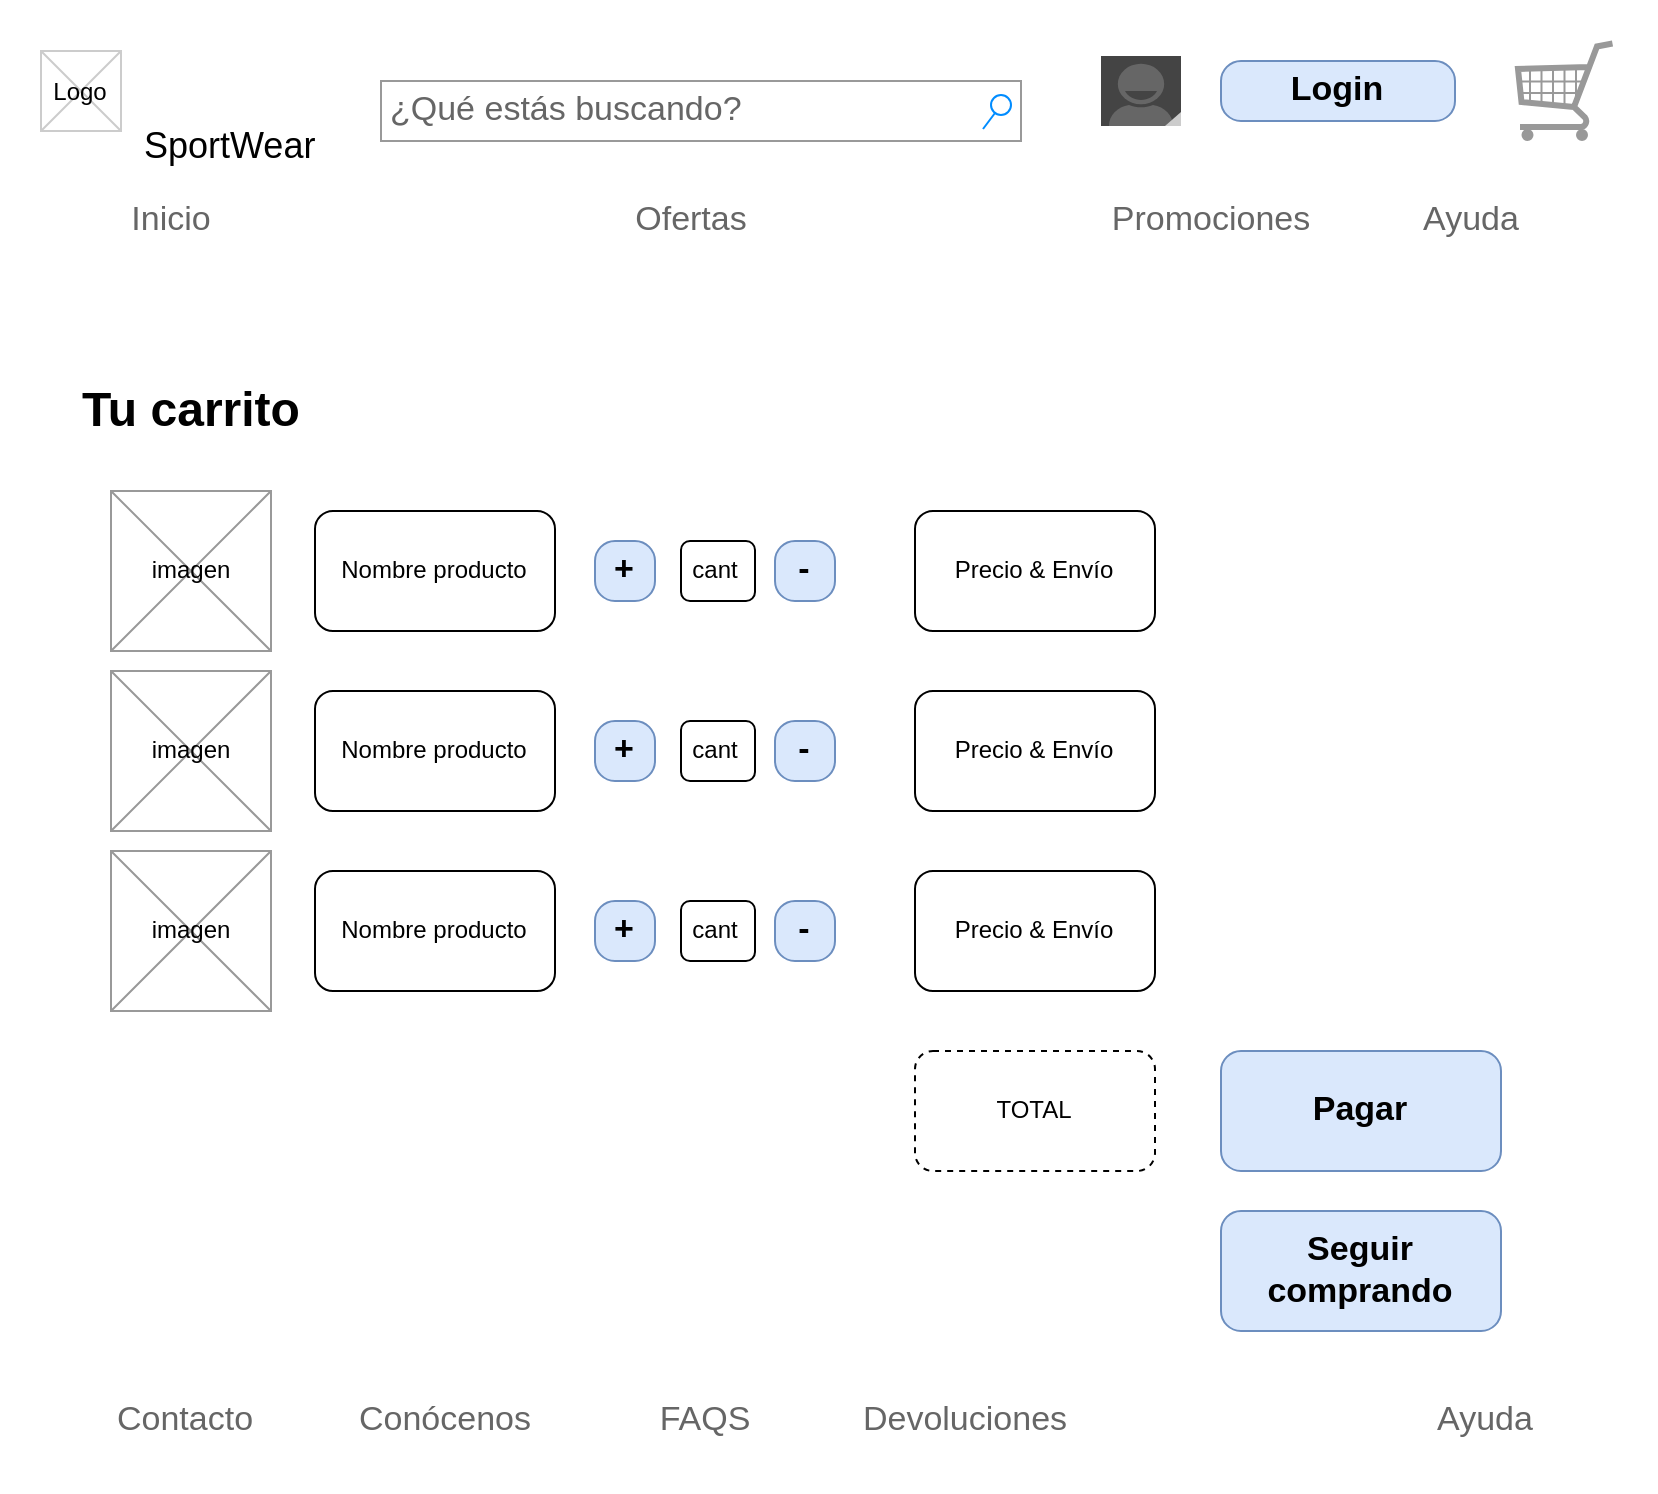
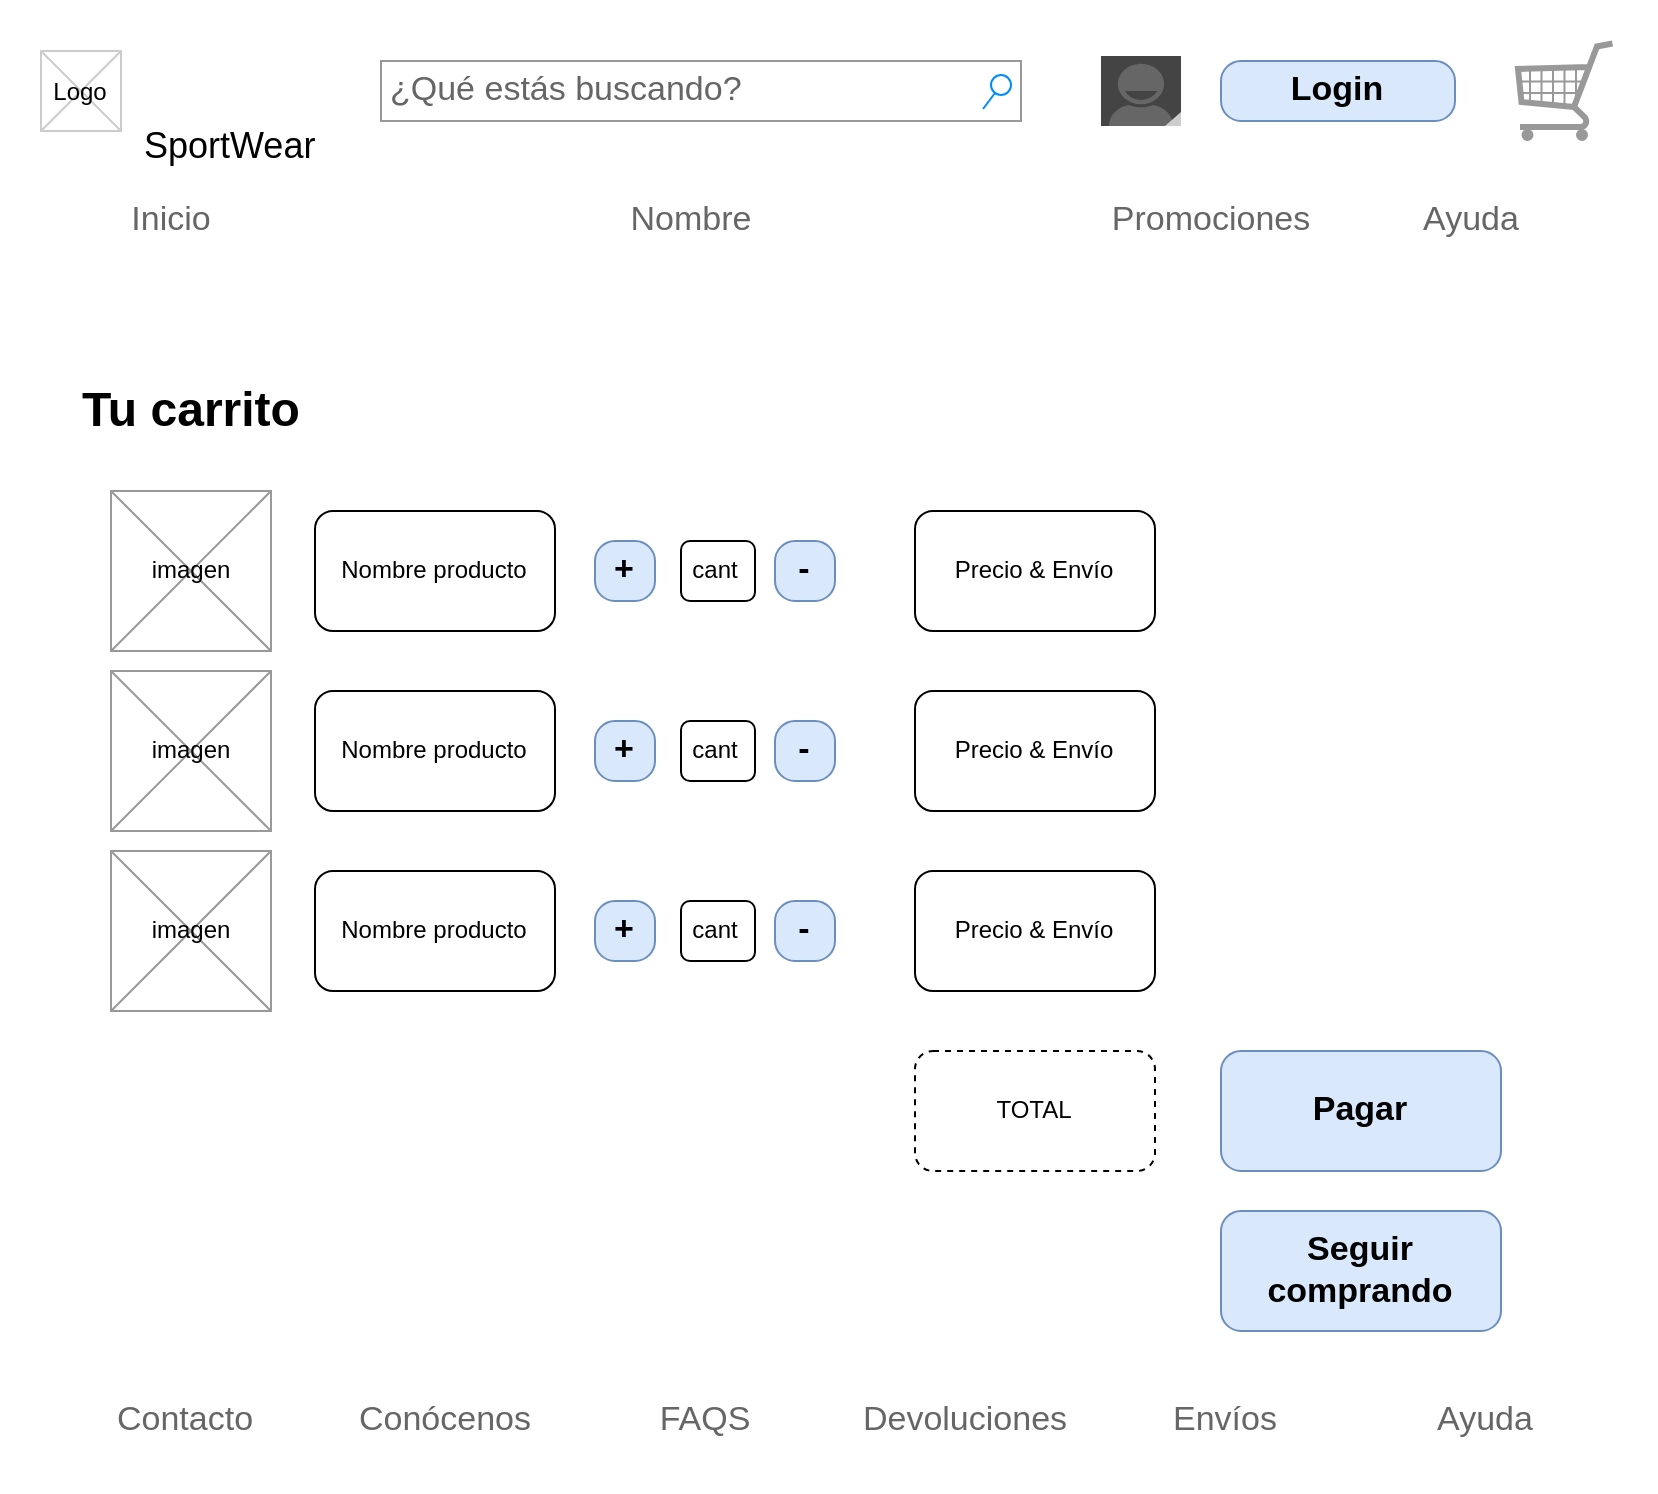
(701, 111) -> (701, 91)
(692, 221) -> (692, 221)
none -> (1225, 1421)
